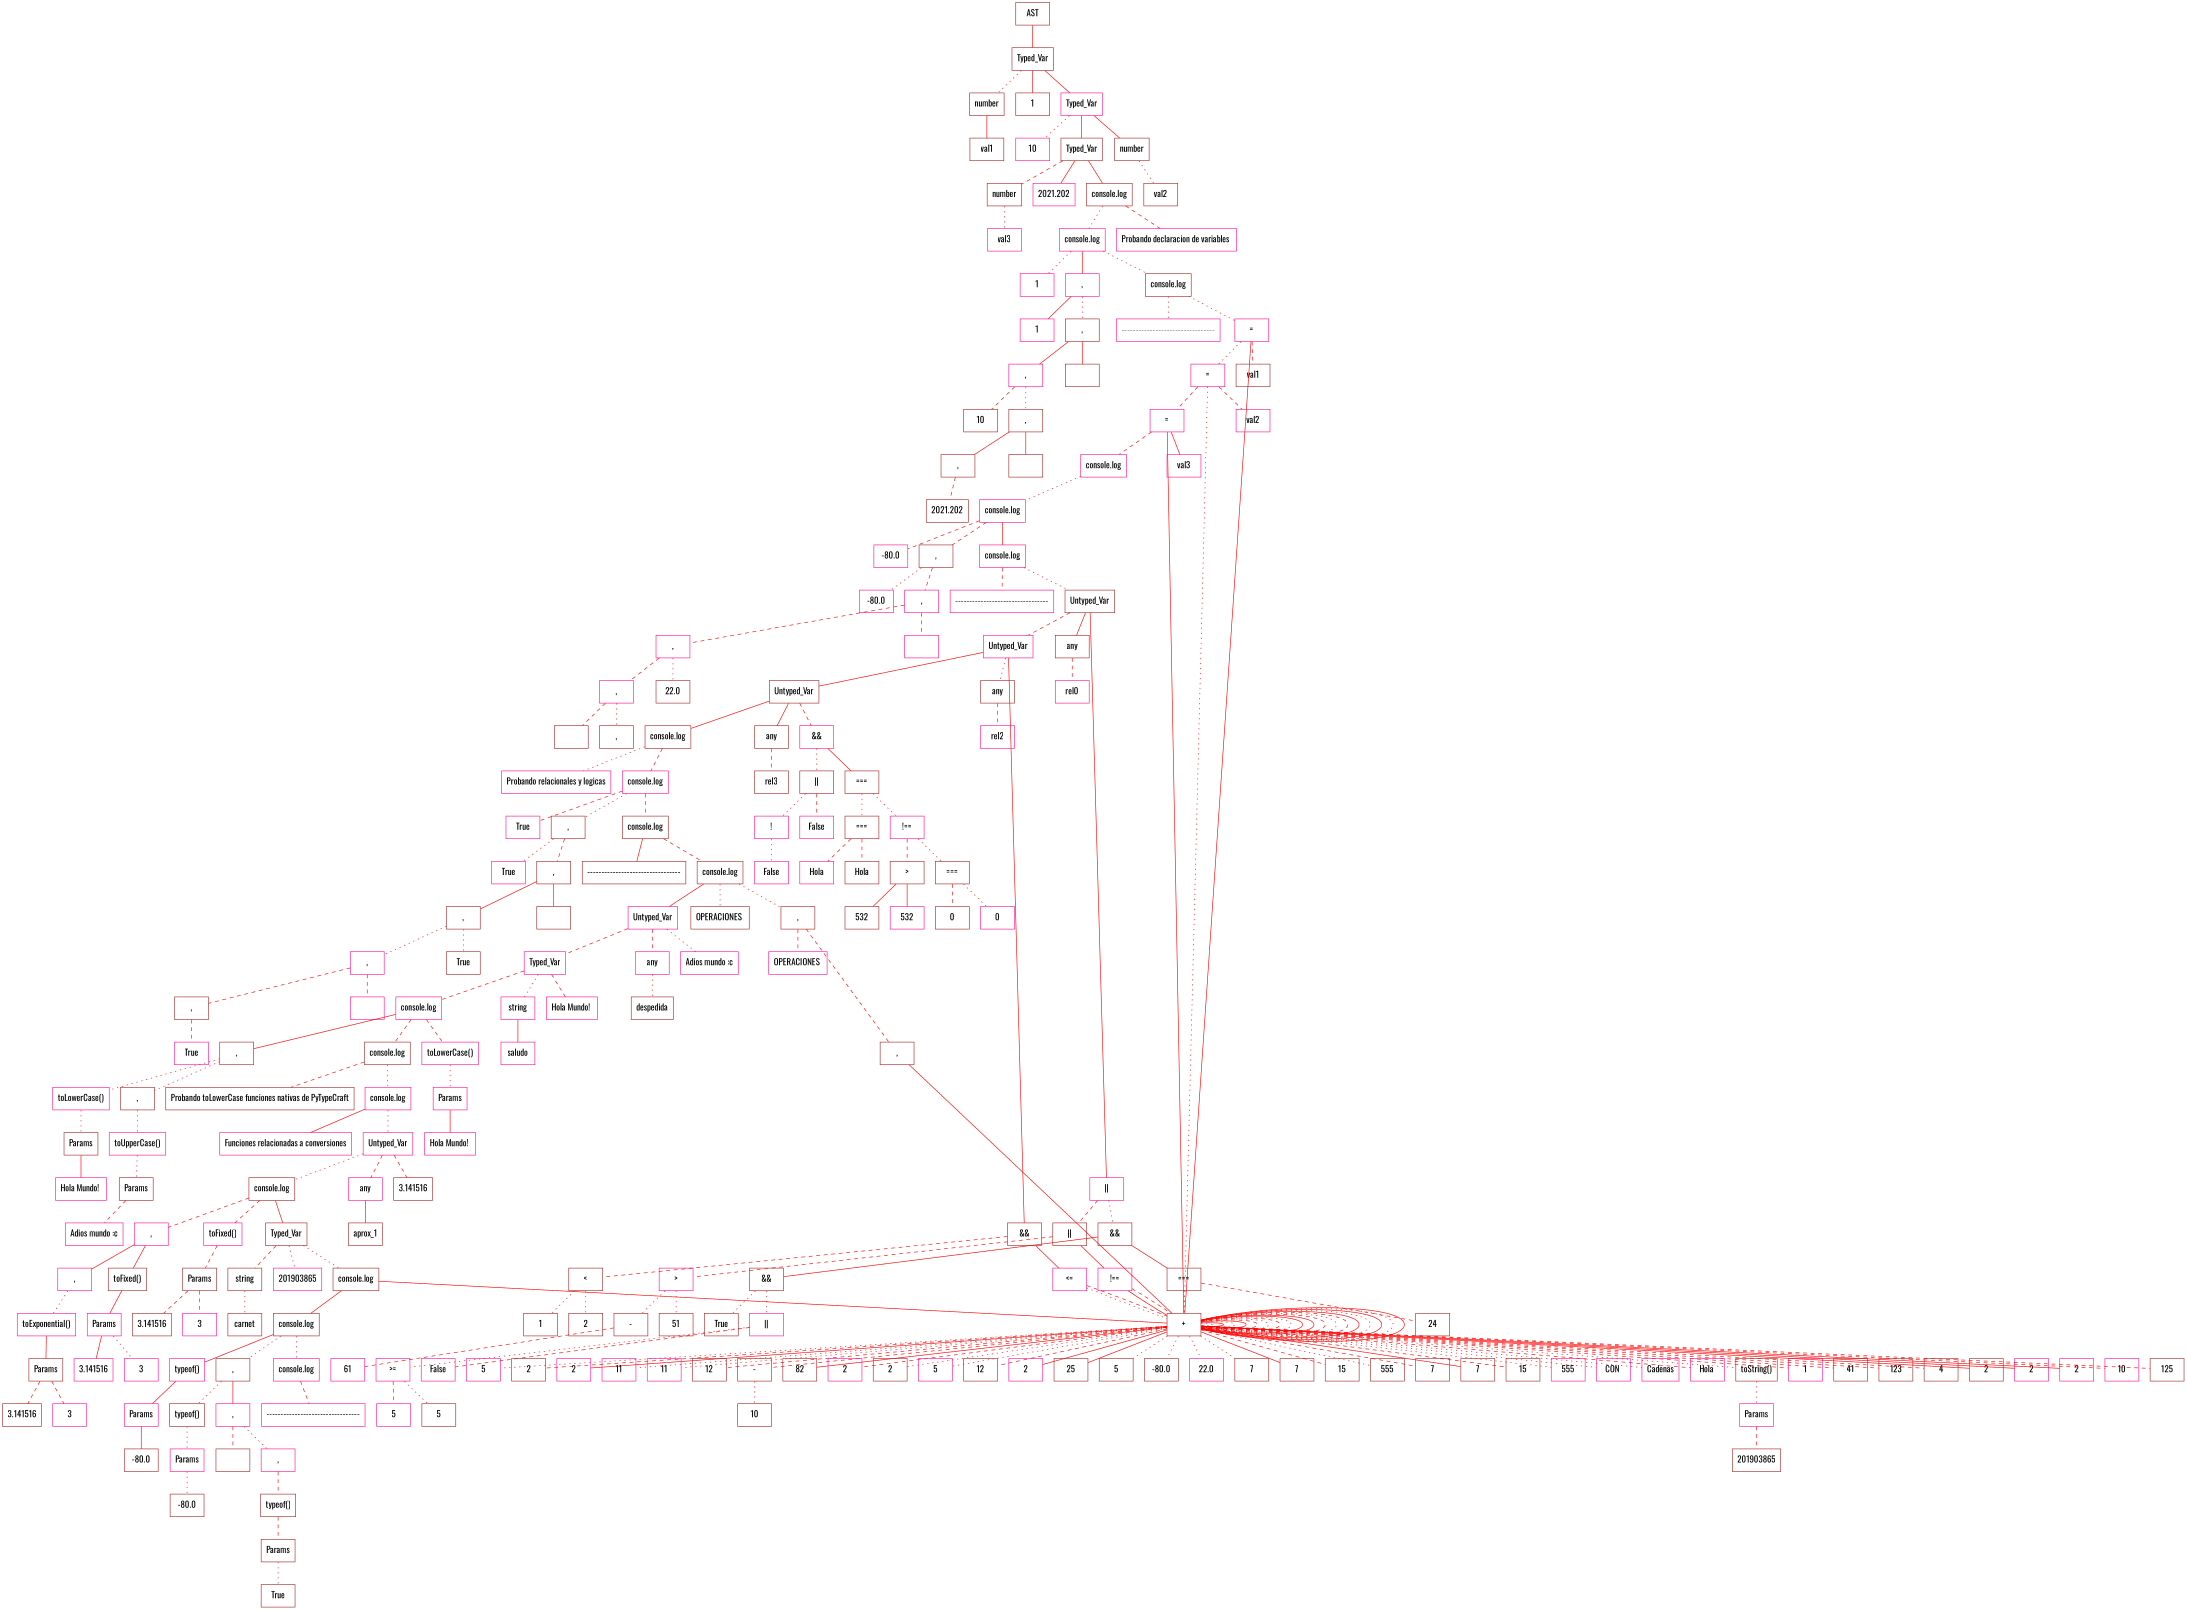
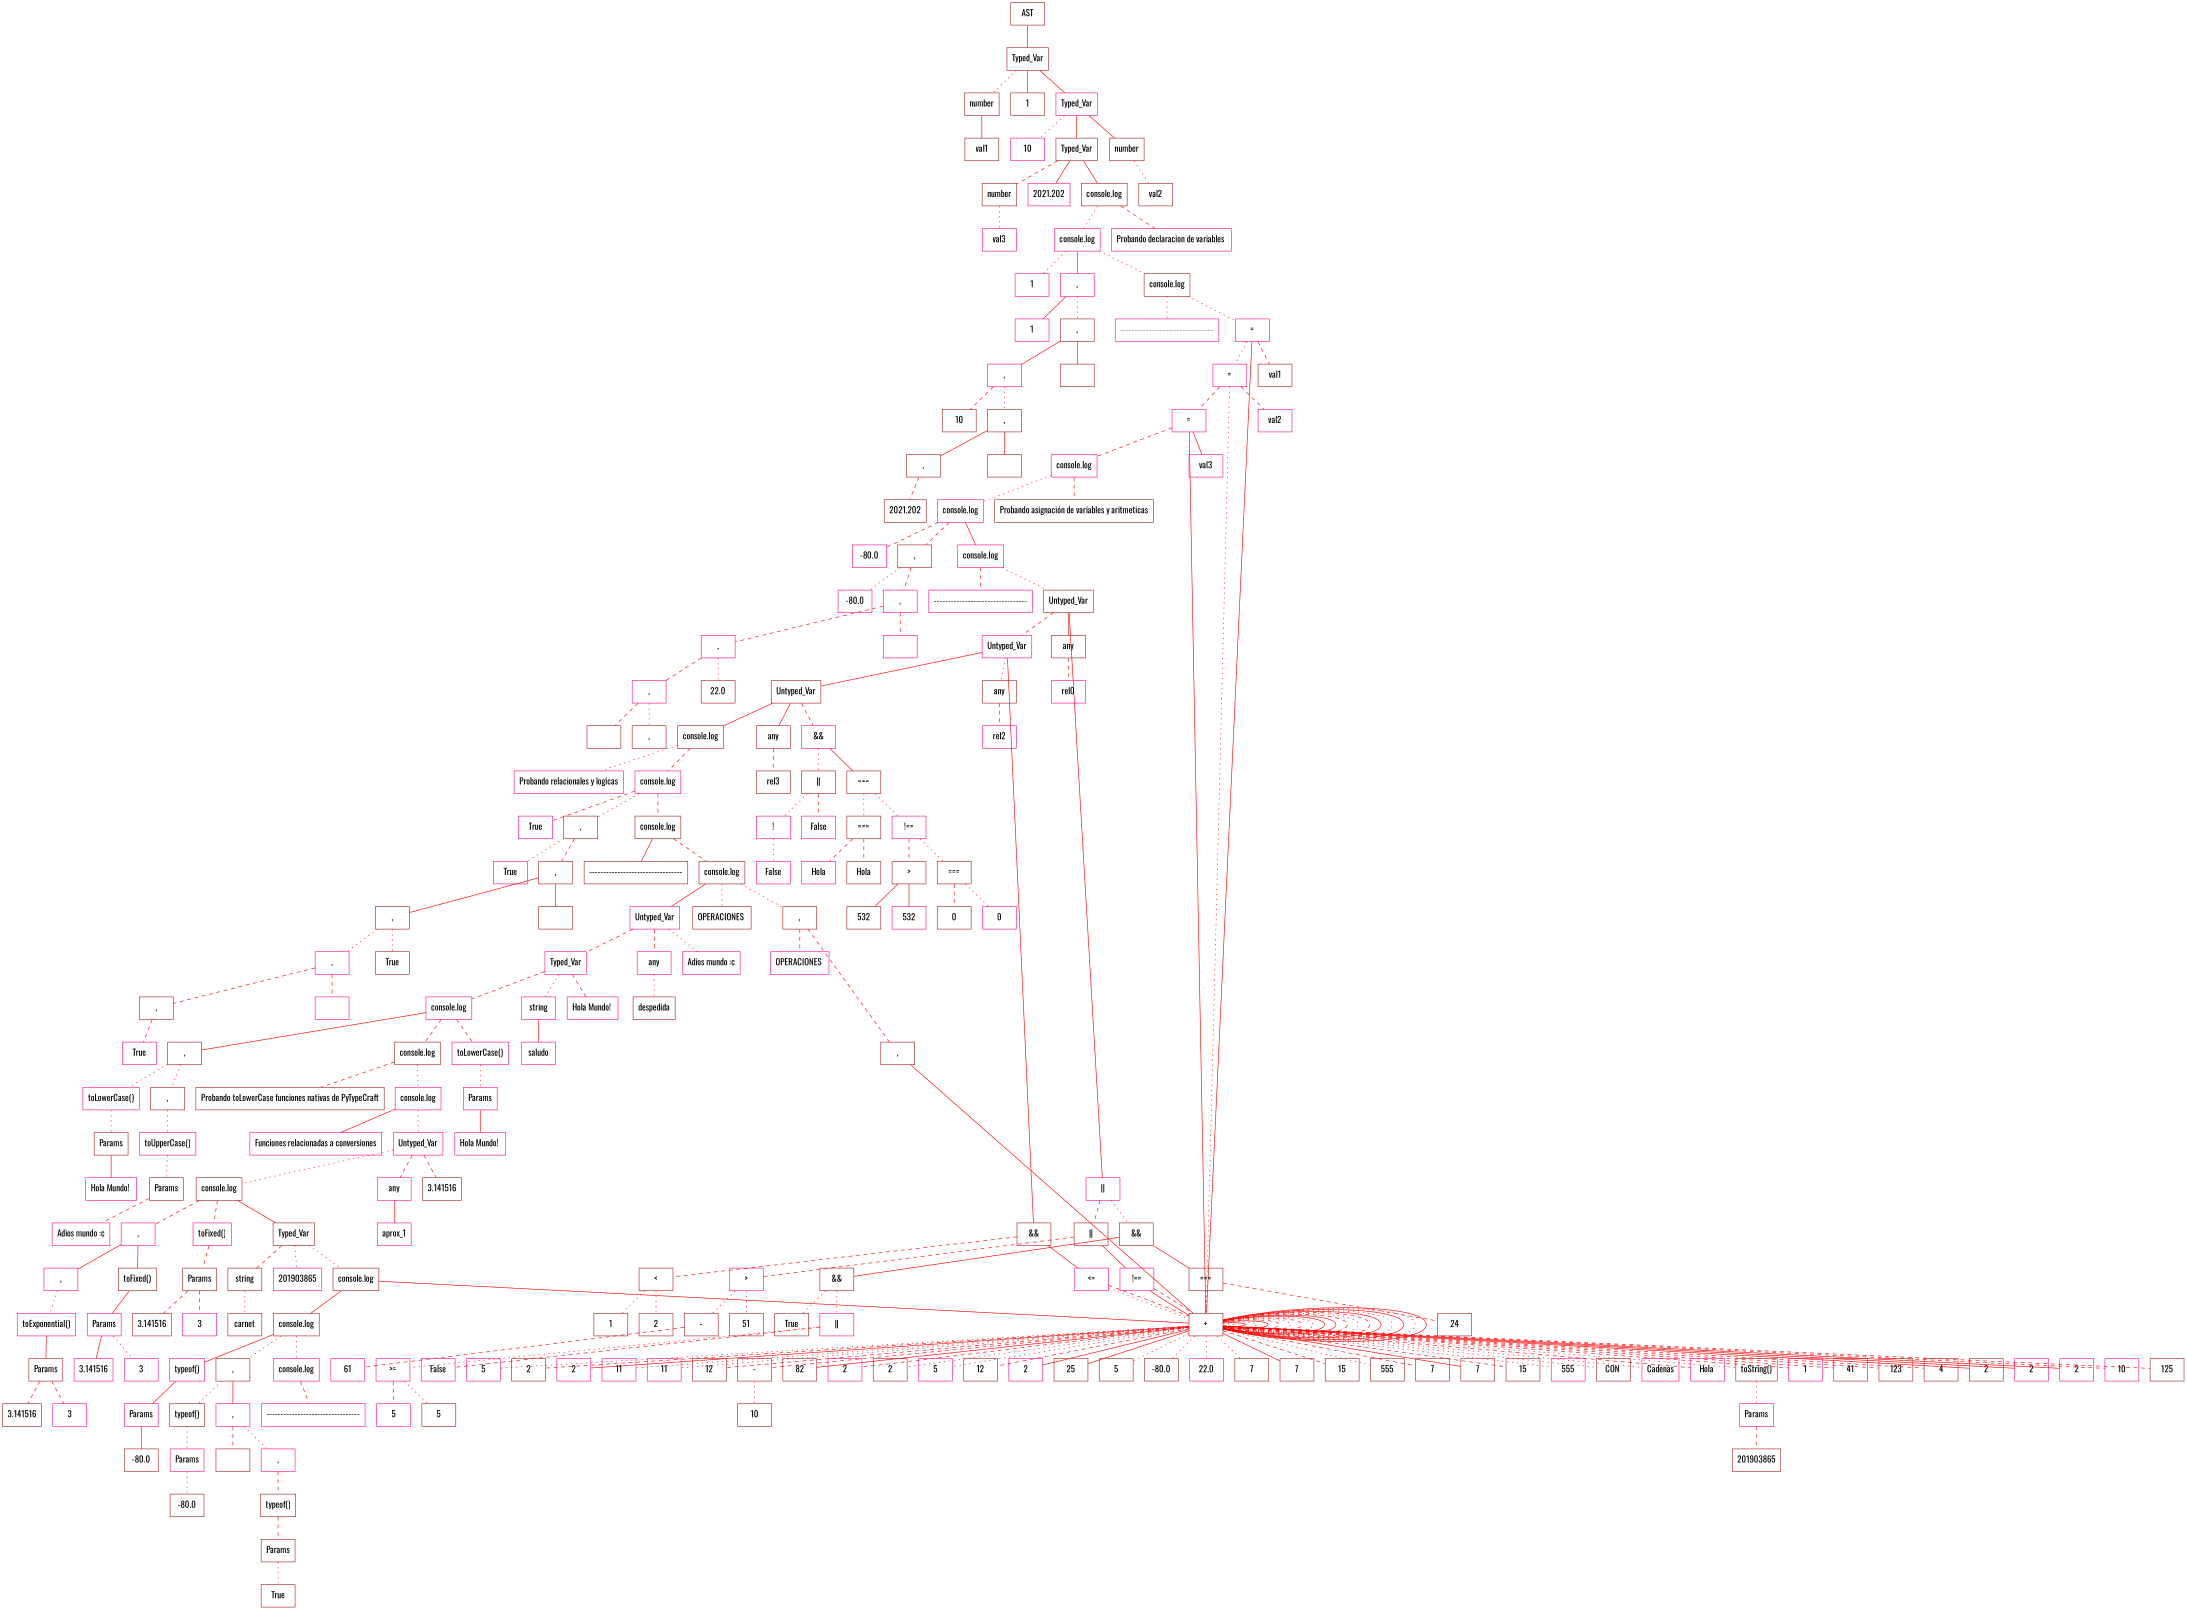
none -> (1074, 511)
(365, 1234) -> (394, 1234)
(1613, 1370) -> (1613, 1370)
